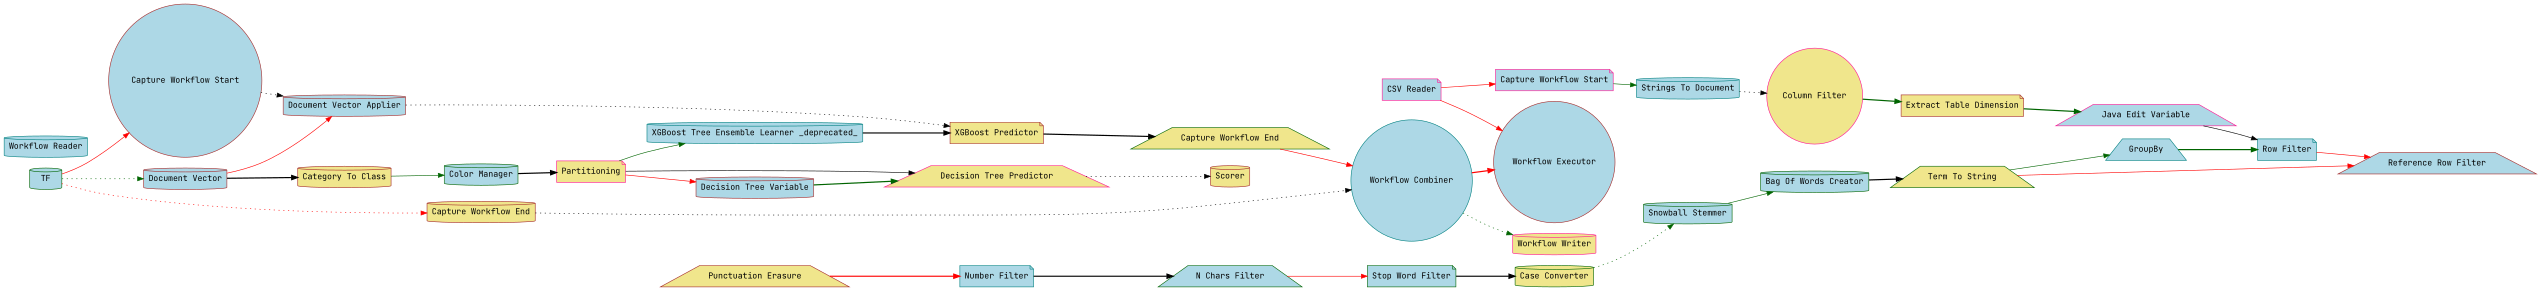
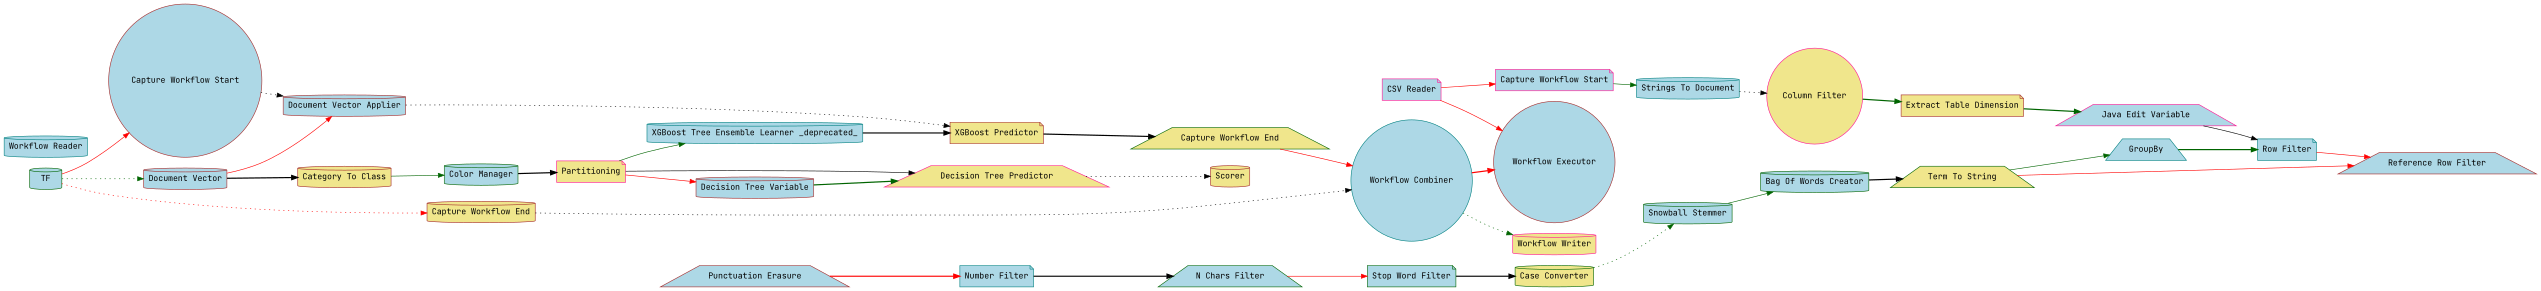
(755, 276) -> (755, 276)
